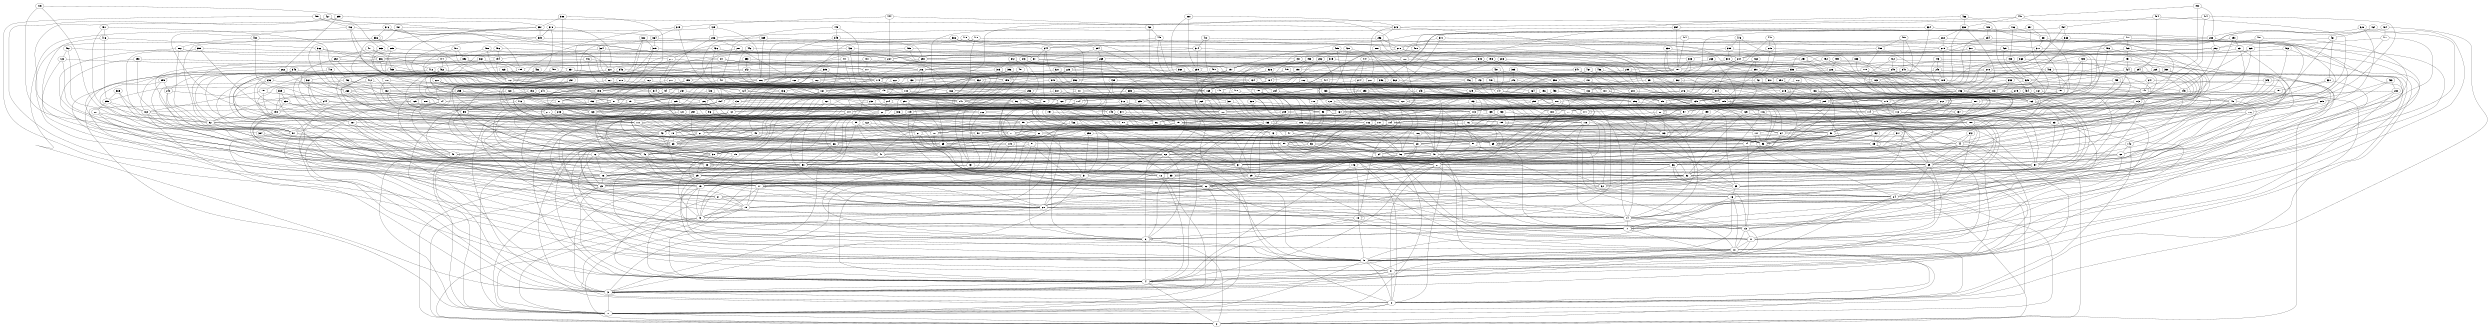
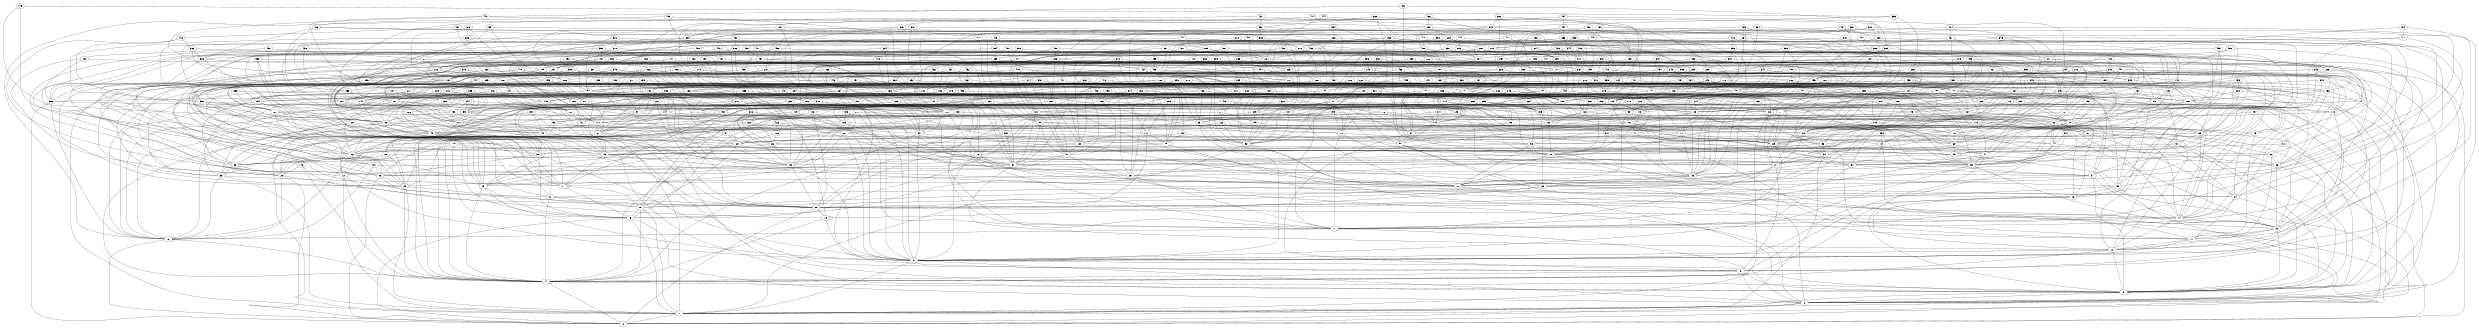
(1337, 48) -> none
(1493, 64) -> none
